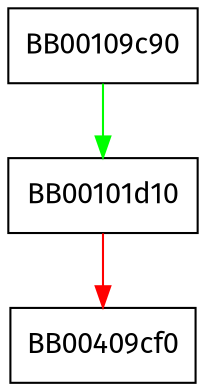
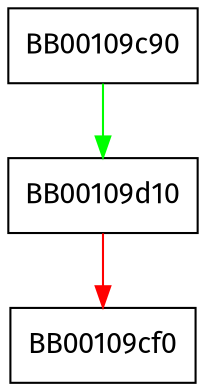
(103, 196) -> (103, 196)
(103, 345) -> (103, 345)
